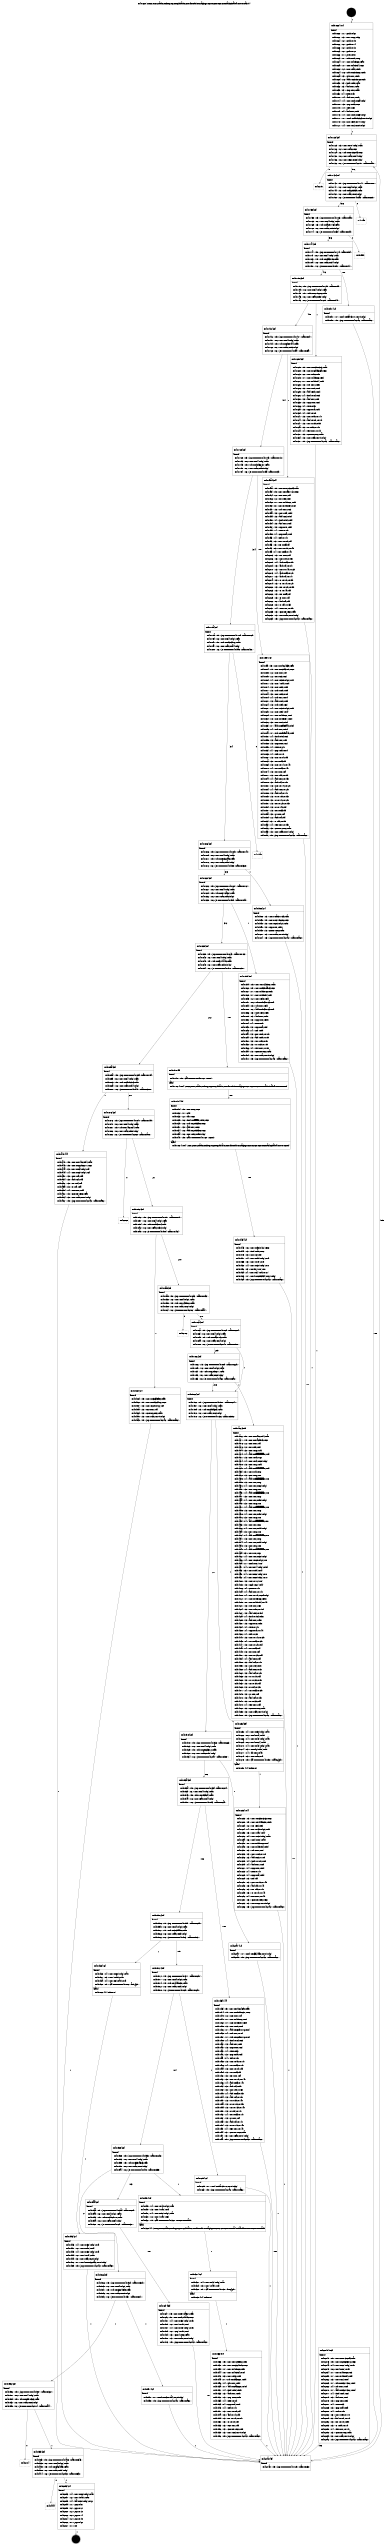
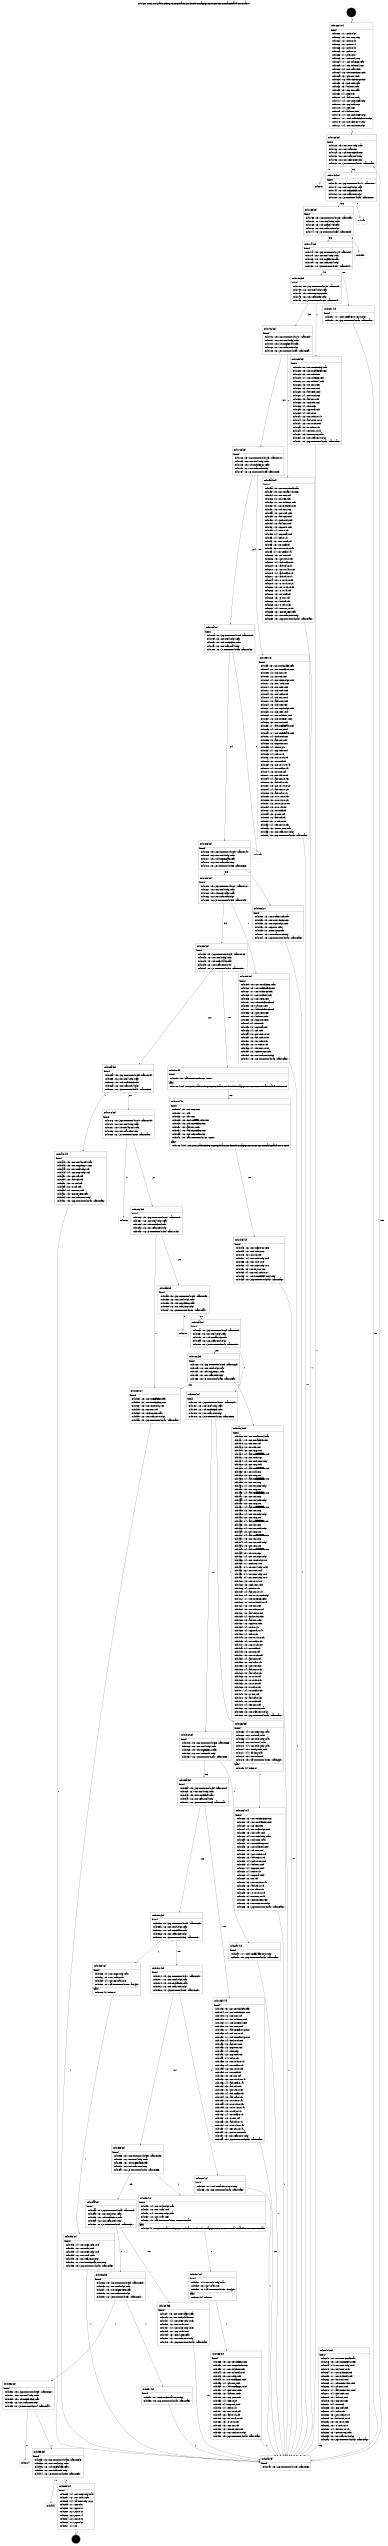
(213, 1386) -> (187, 1385)
(81, 2229) -> (120, 2249)
